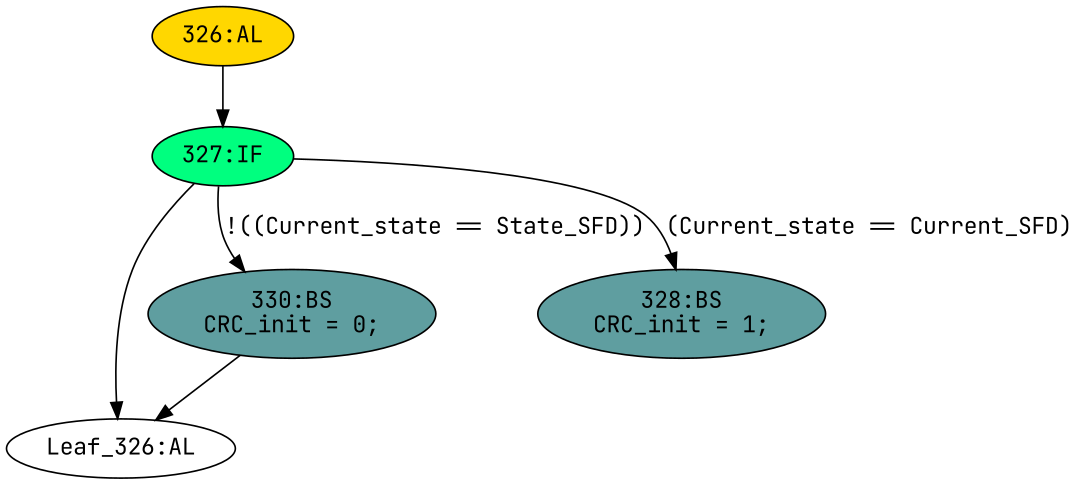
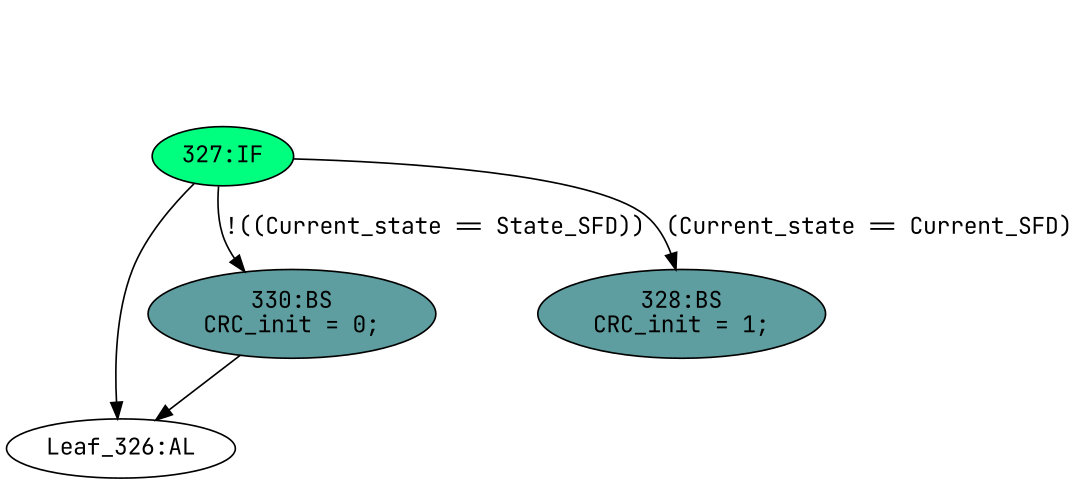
(223, 36) -> none
